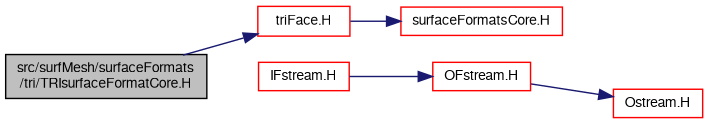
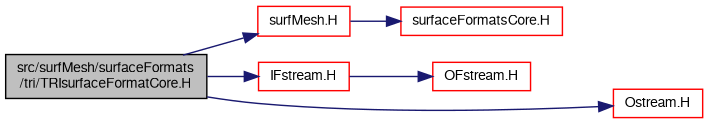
(304, 21) -> (304, 21)
none -> (226, 76)
(565, 89) -> (403, 110)
